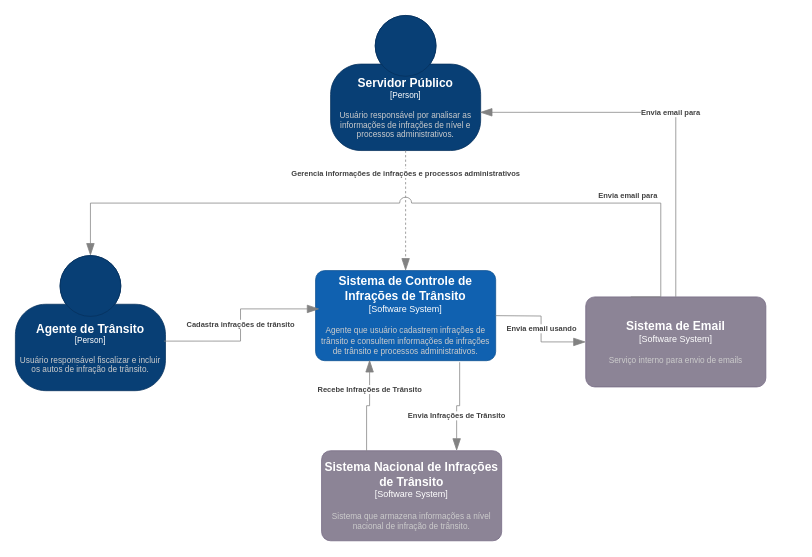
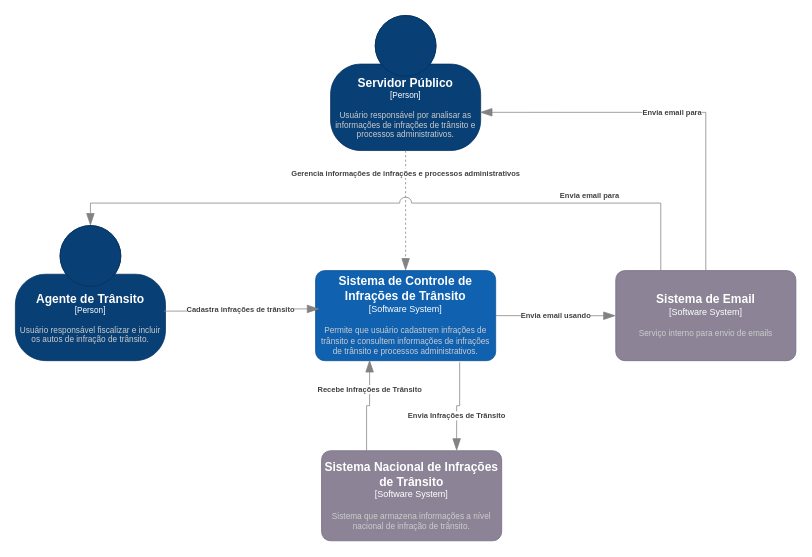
(405, 108) -> (405, 108)
(405, 315) -> (405, 315)
(90, 323) -> (90, 293)
(675, 342) -> (705, 315)
